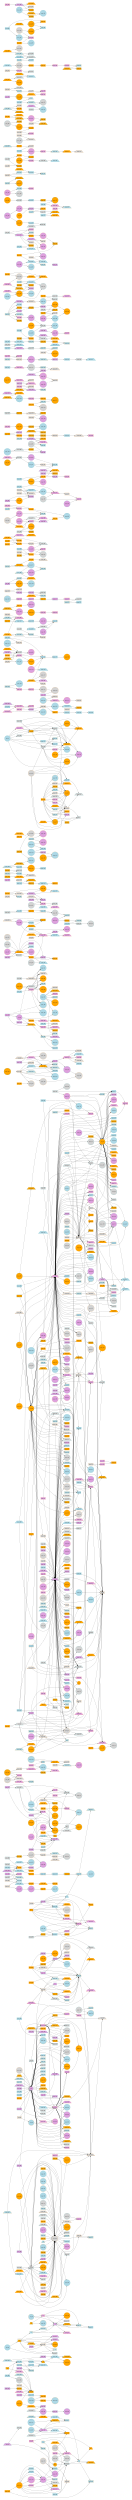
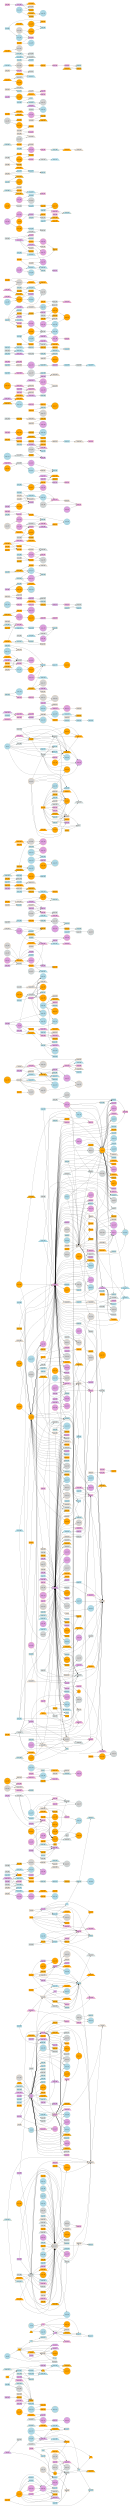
none -> (31, 192)
